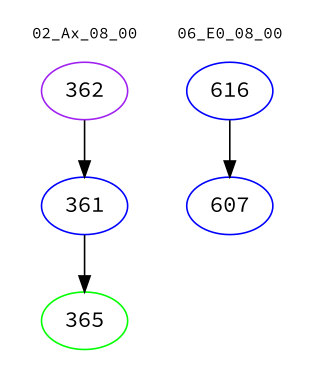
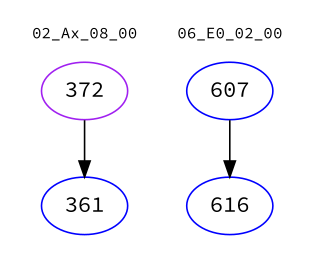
(231, 34) -> (231, 34)
(85, 91) -> (85, 91)
(230, 141) -> (230, 141)
(85, 321) -> none
